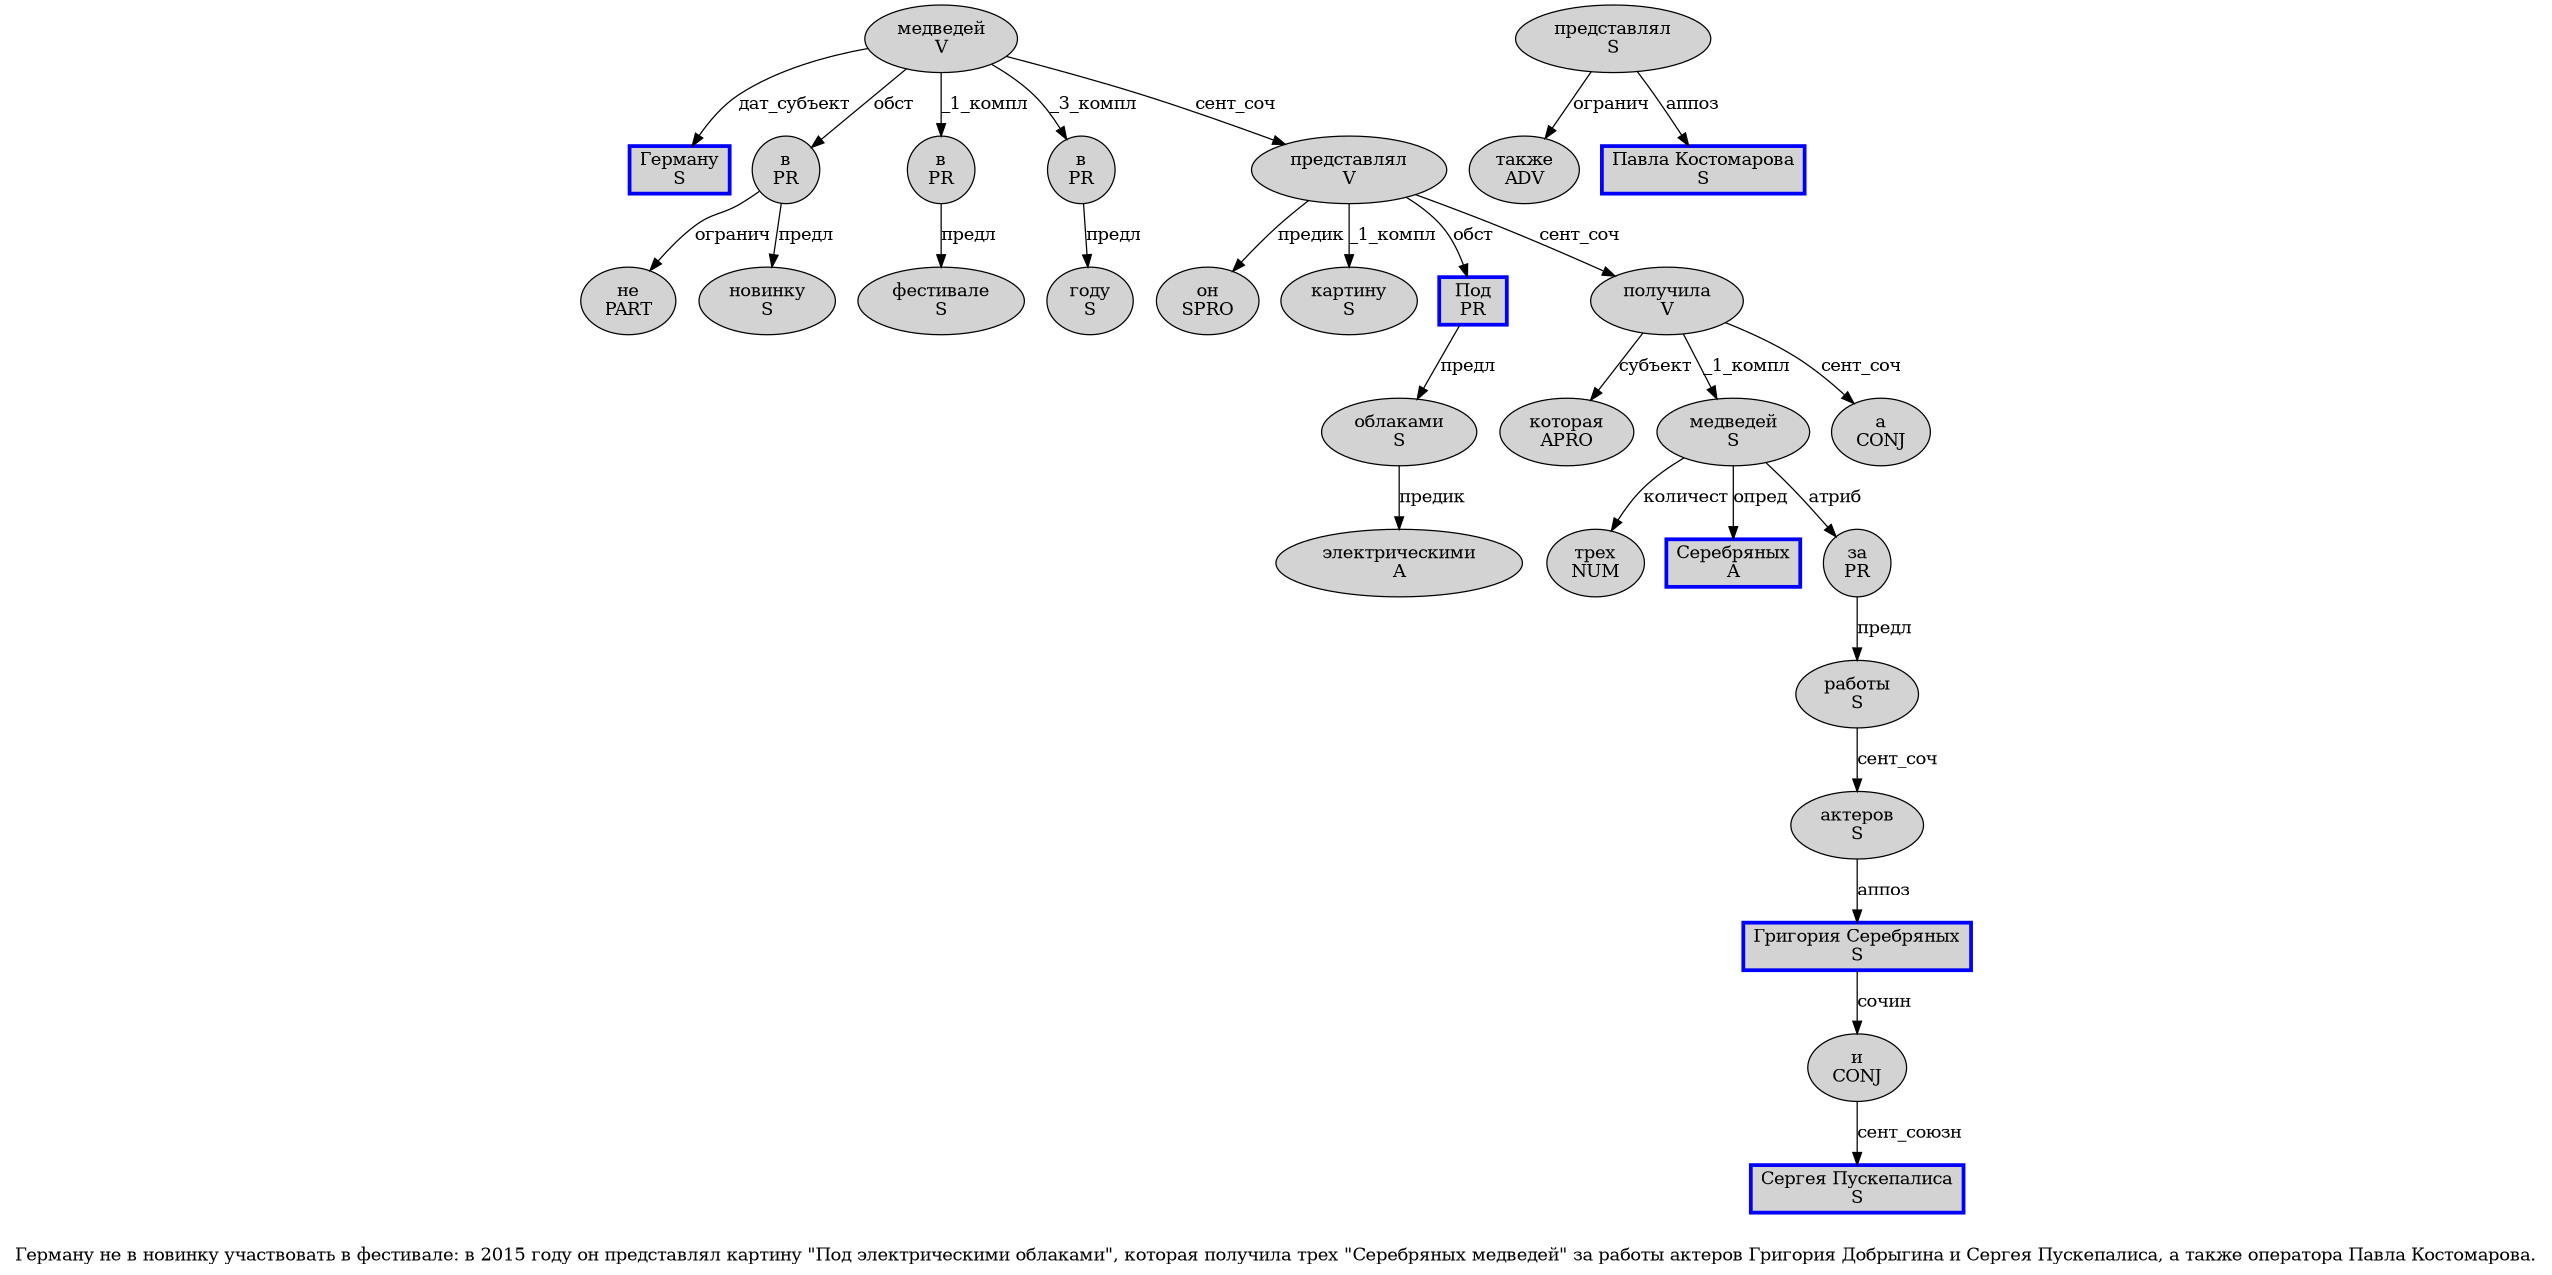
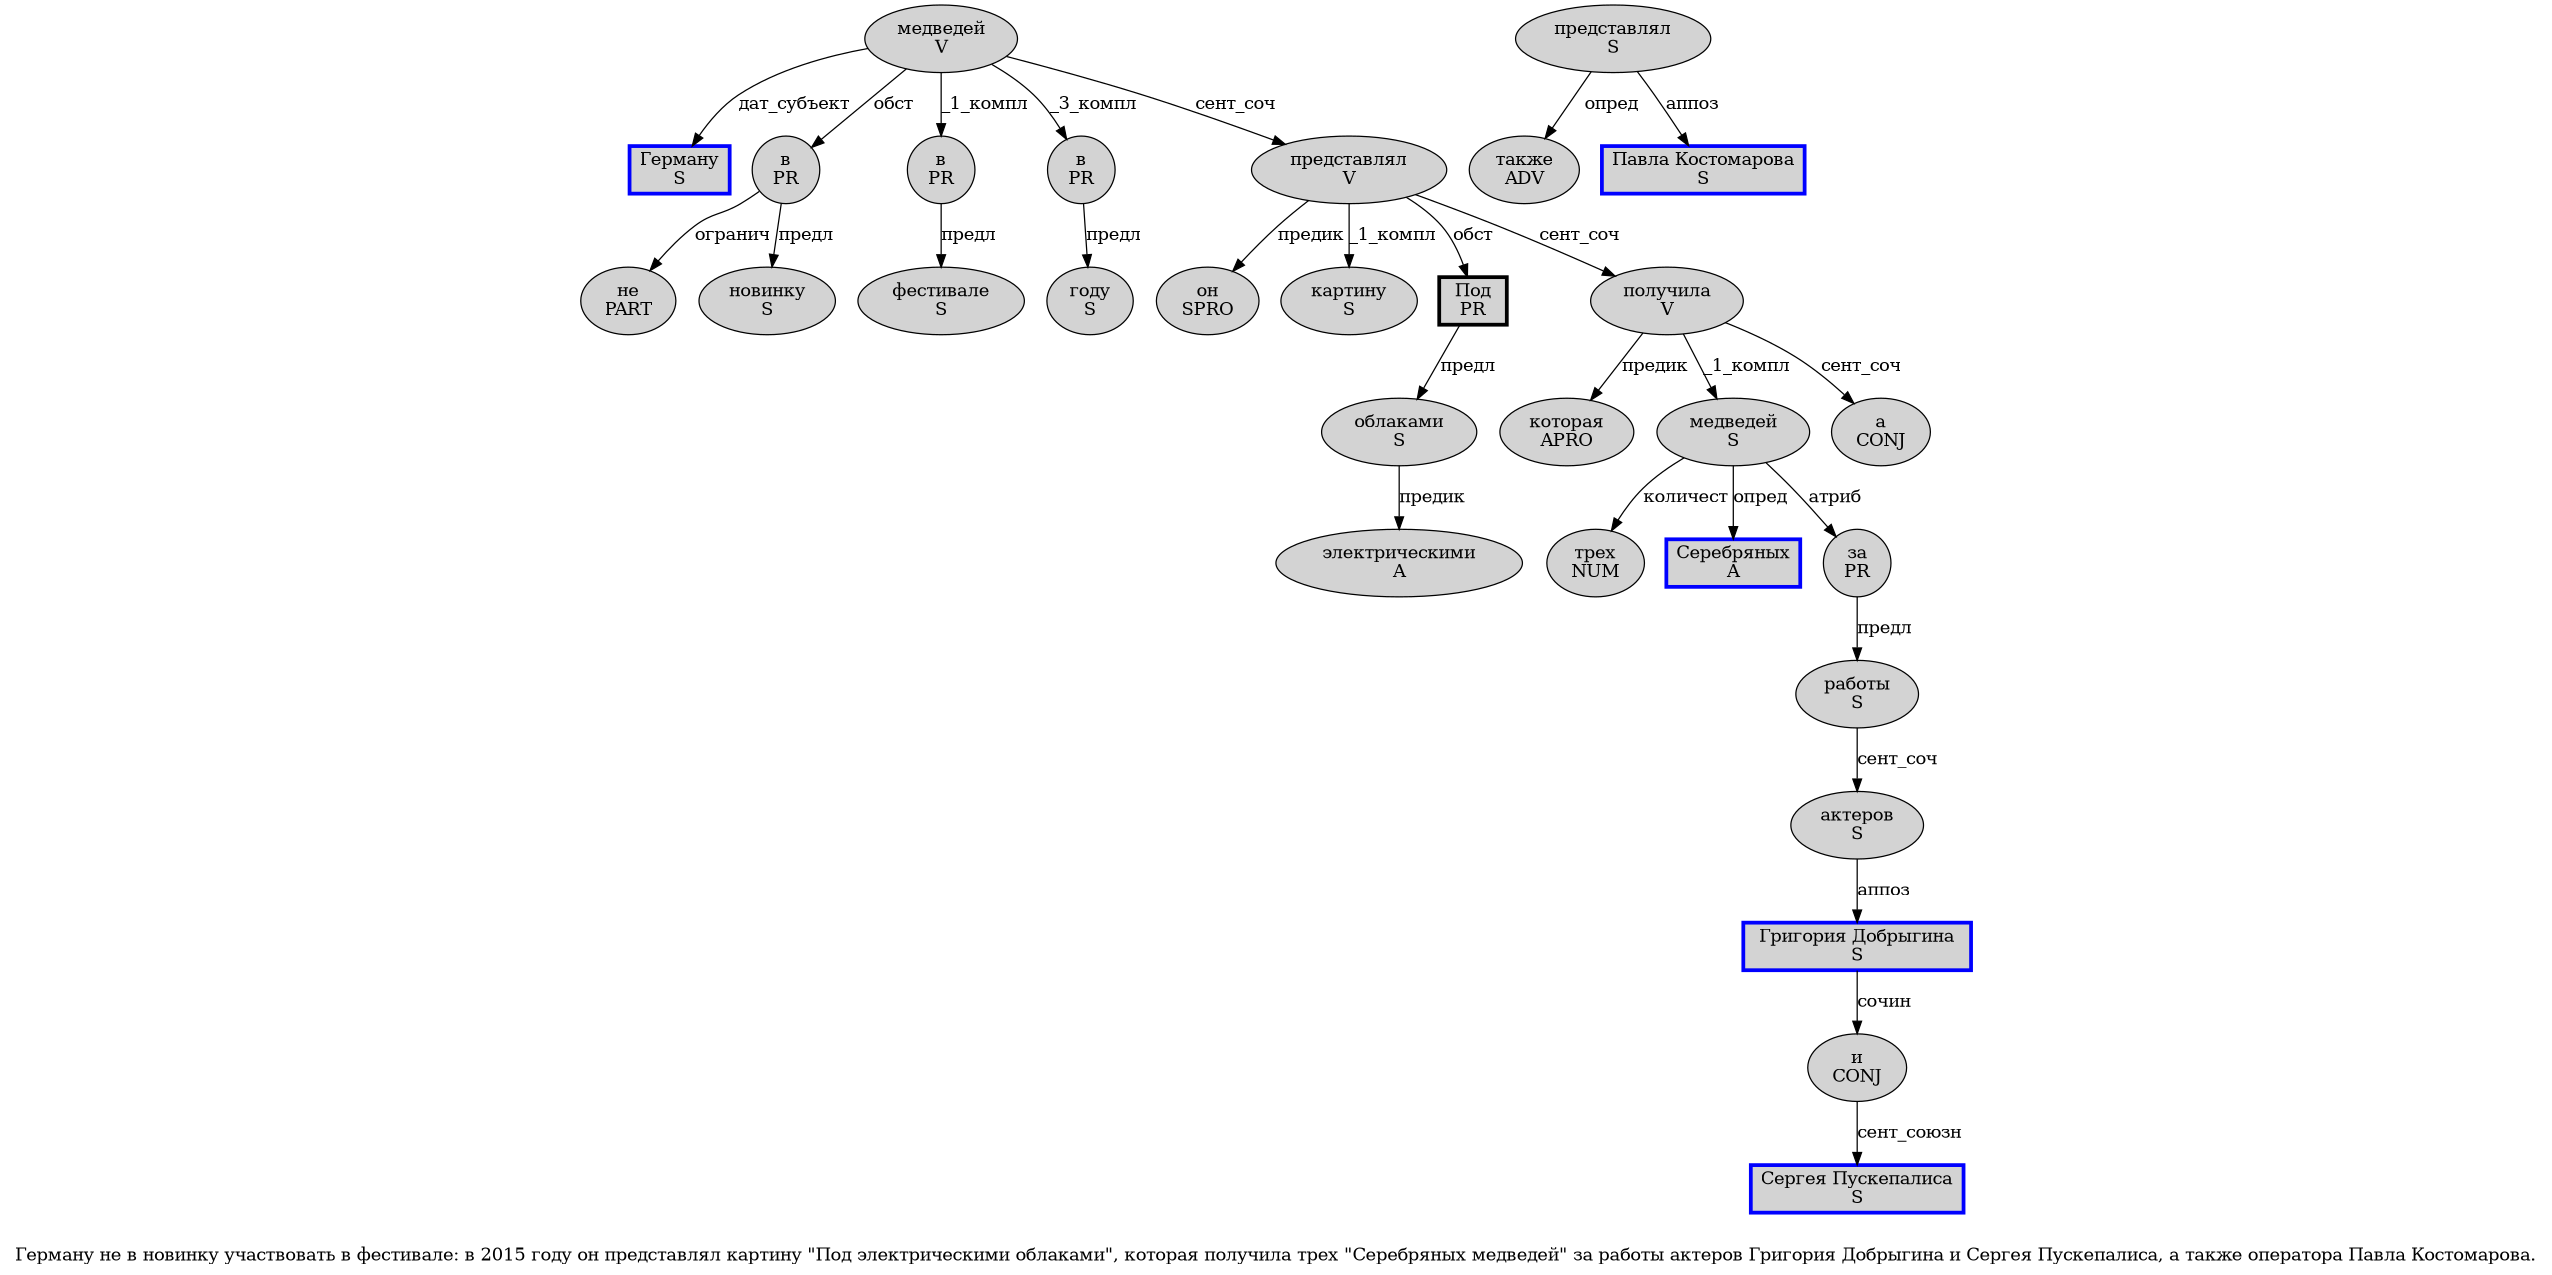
(1611, 104) -> (1611, 104)
(1473, 301) -> (1473, 301)
(1655, 366) -> (1655, 366)
(1857, 946) -> (1857, 946)
